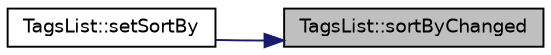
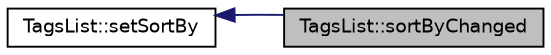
(240, 40) -> (259, 15)
